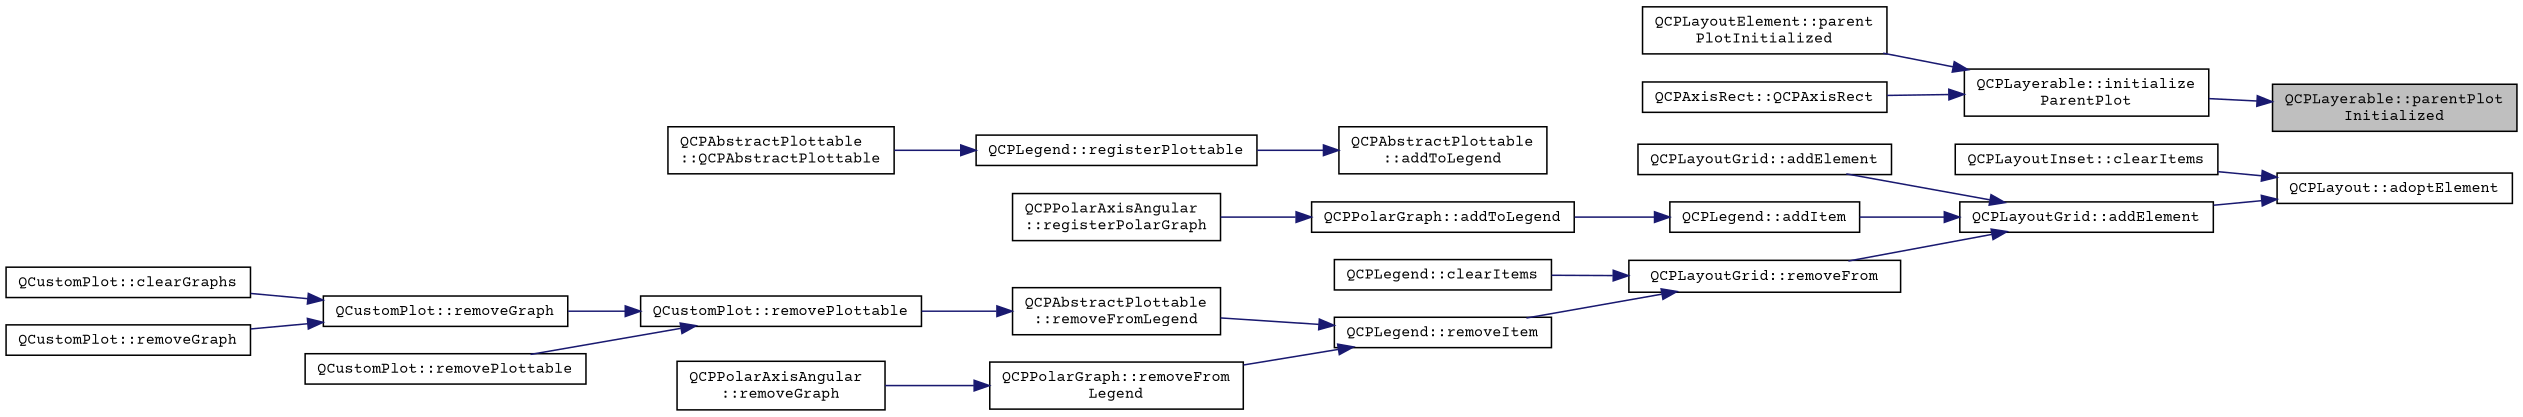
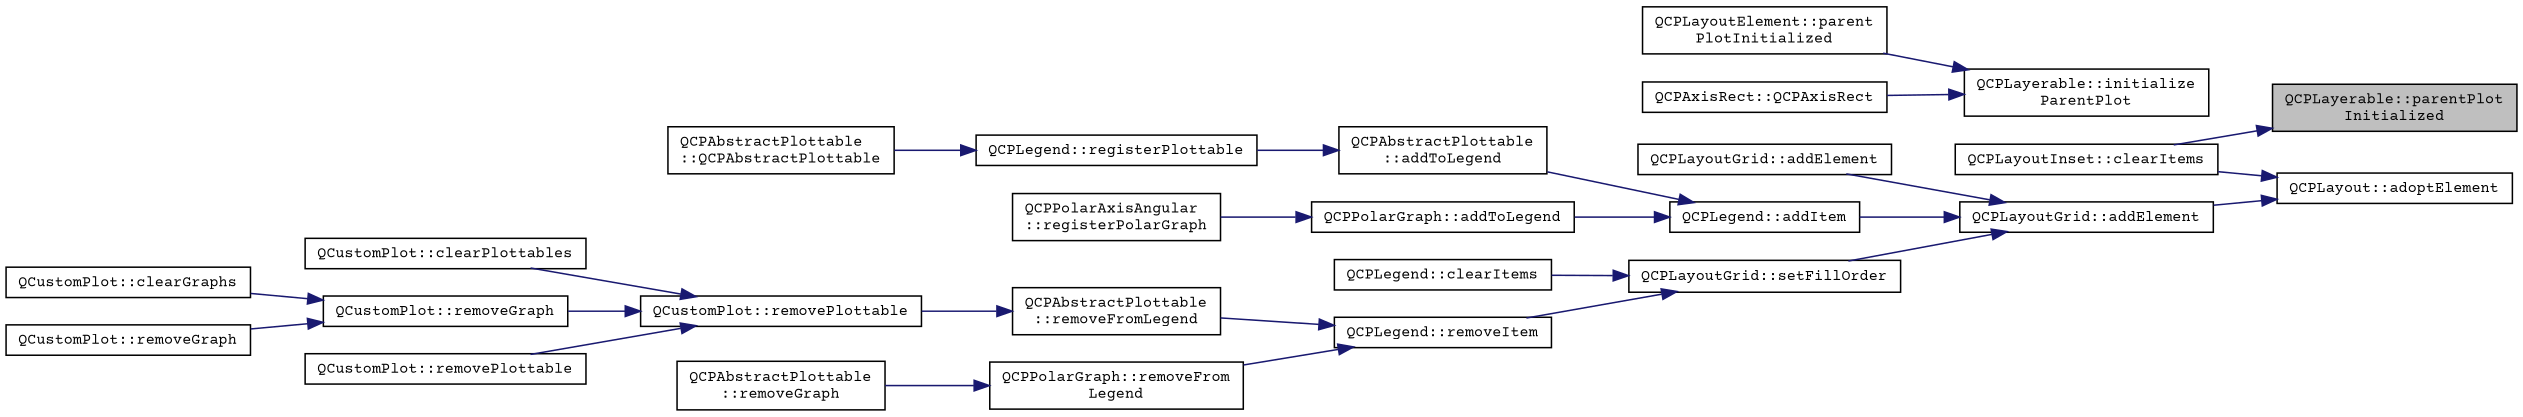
(2233, 100) -> (2215, 138)
none -> (1613, 186)
none -> (446, 254)
(1765, 276) -> (1765, 276)
(781, 386) -> (781, 386)
